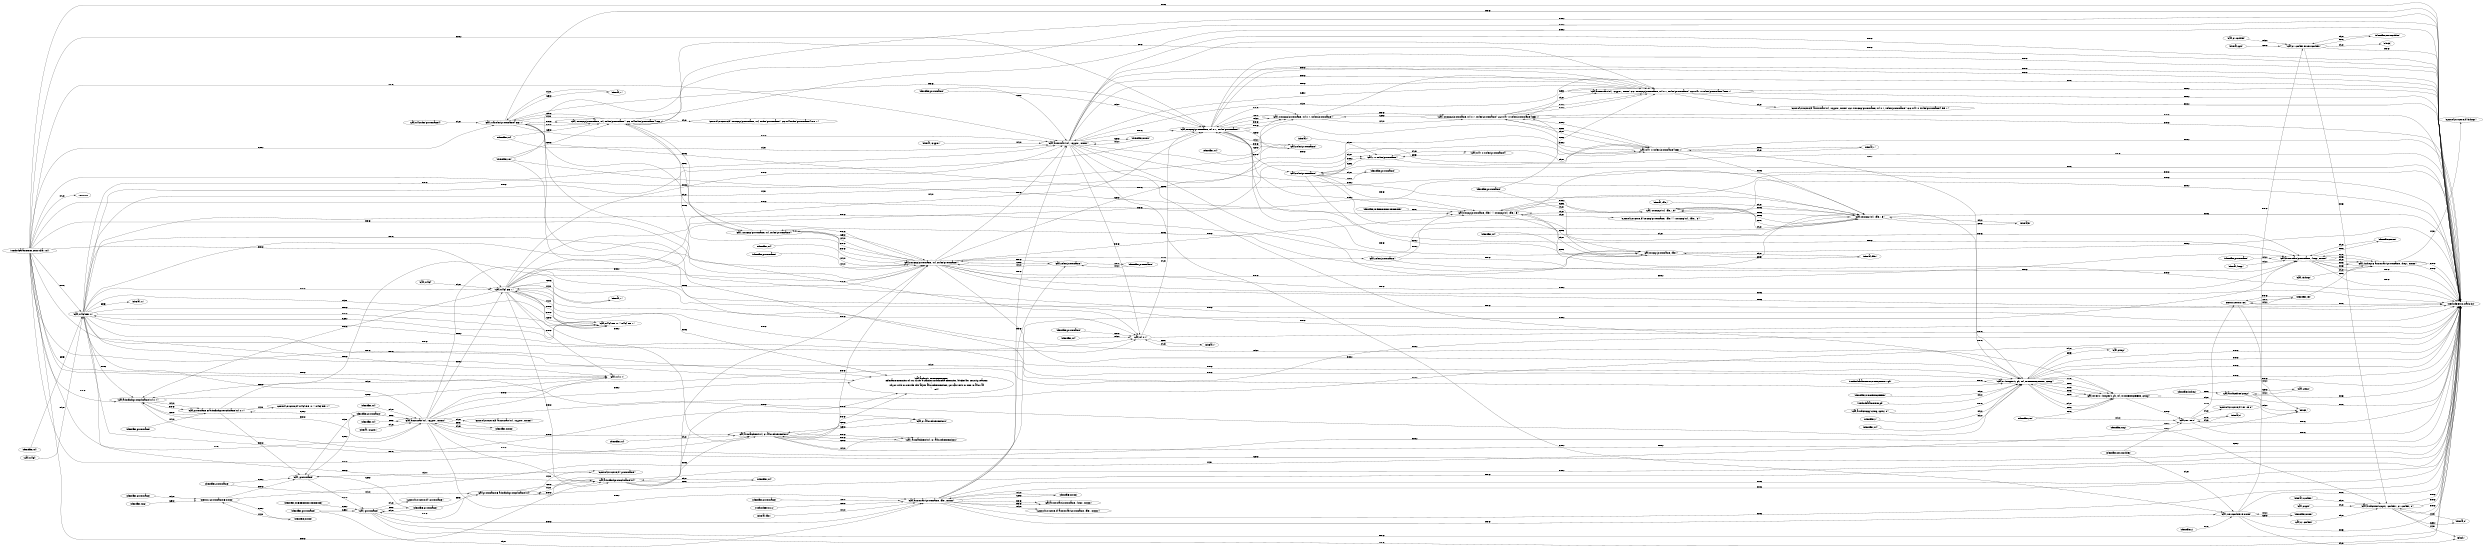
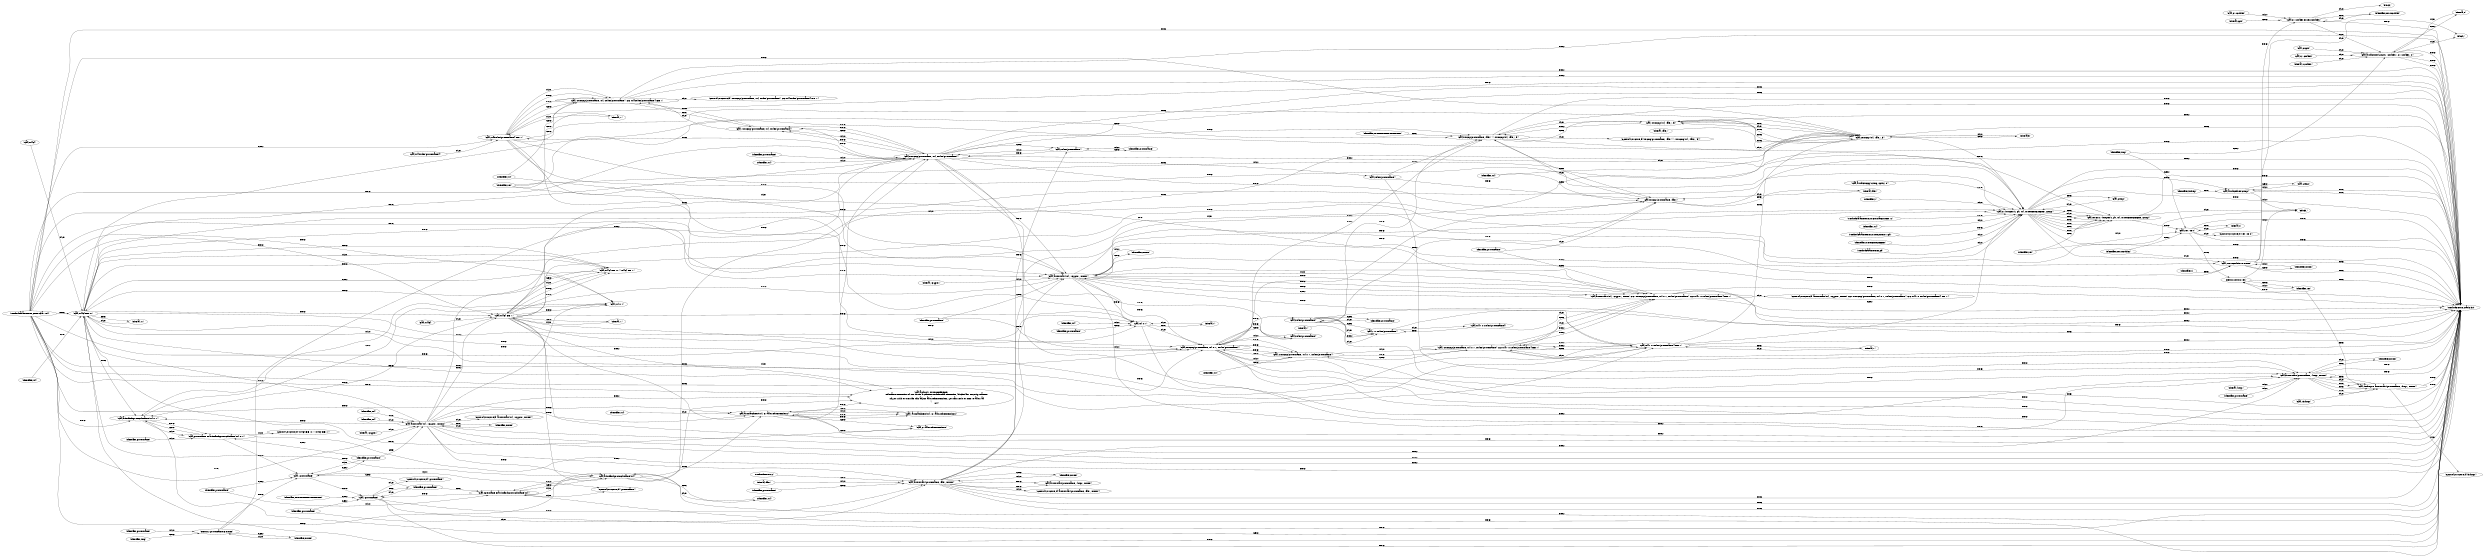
none -> (2123, 177)
(83, 195) -> none
none -> (1870, 219)
none -> (109, 323)
(504, 493) -> (504, 493)
